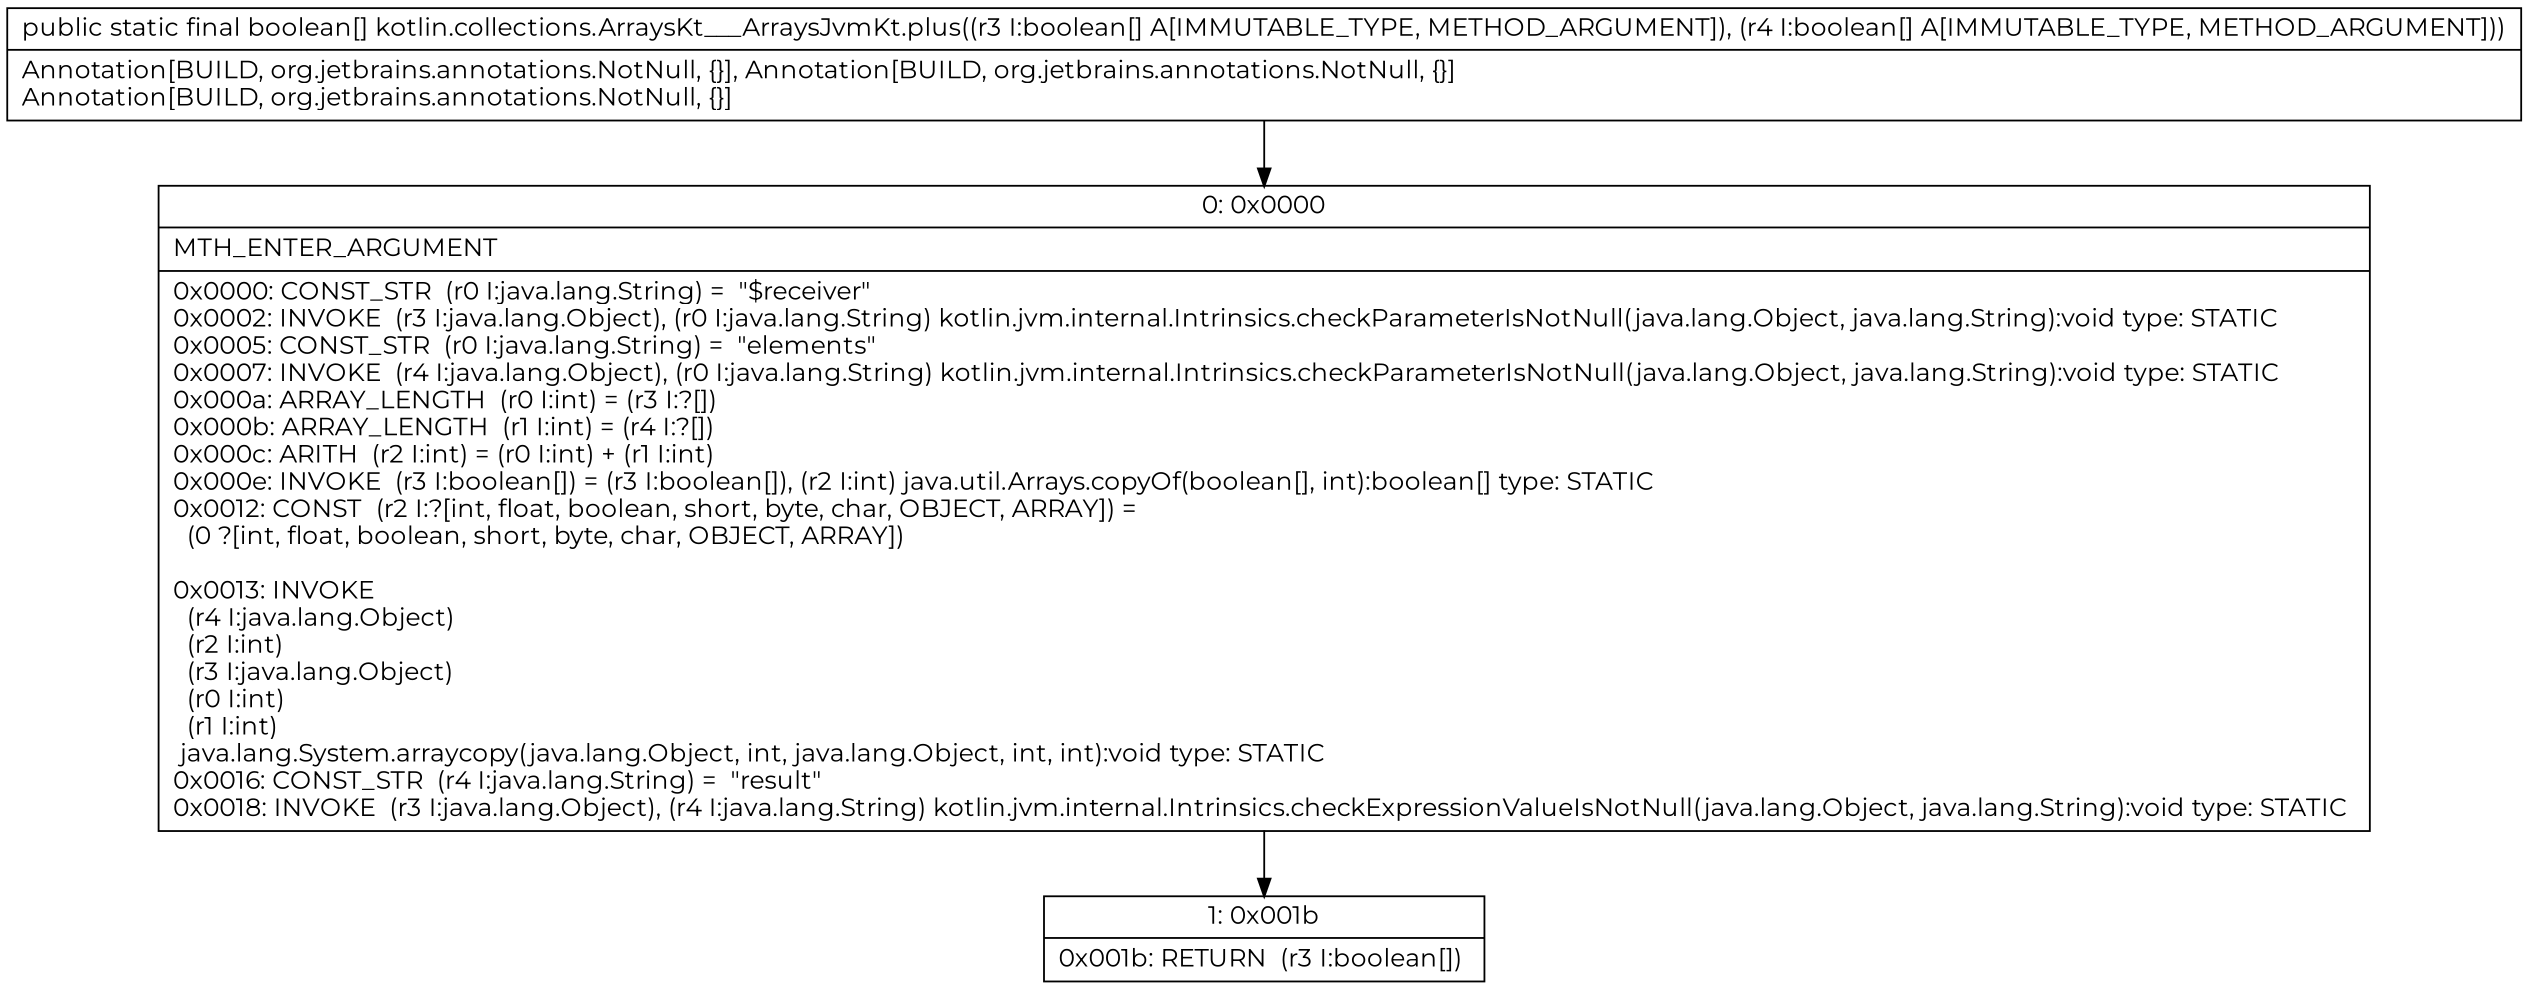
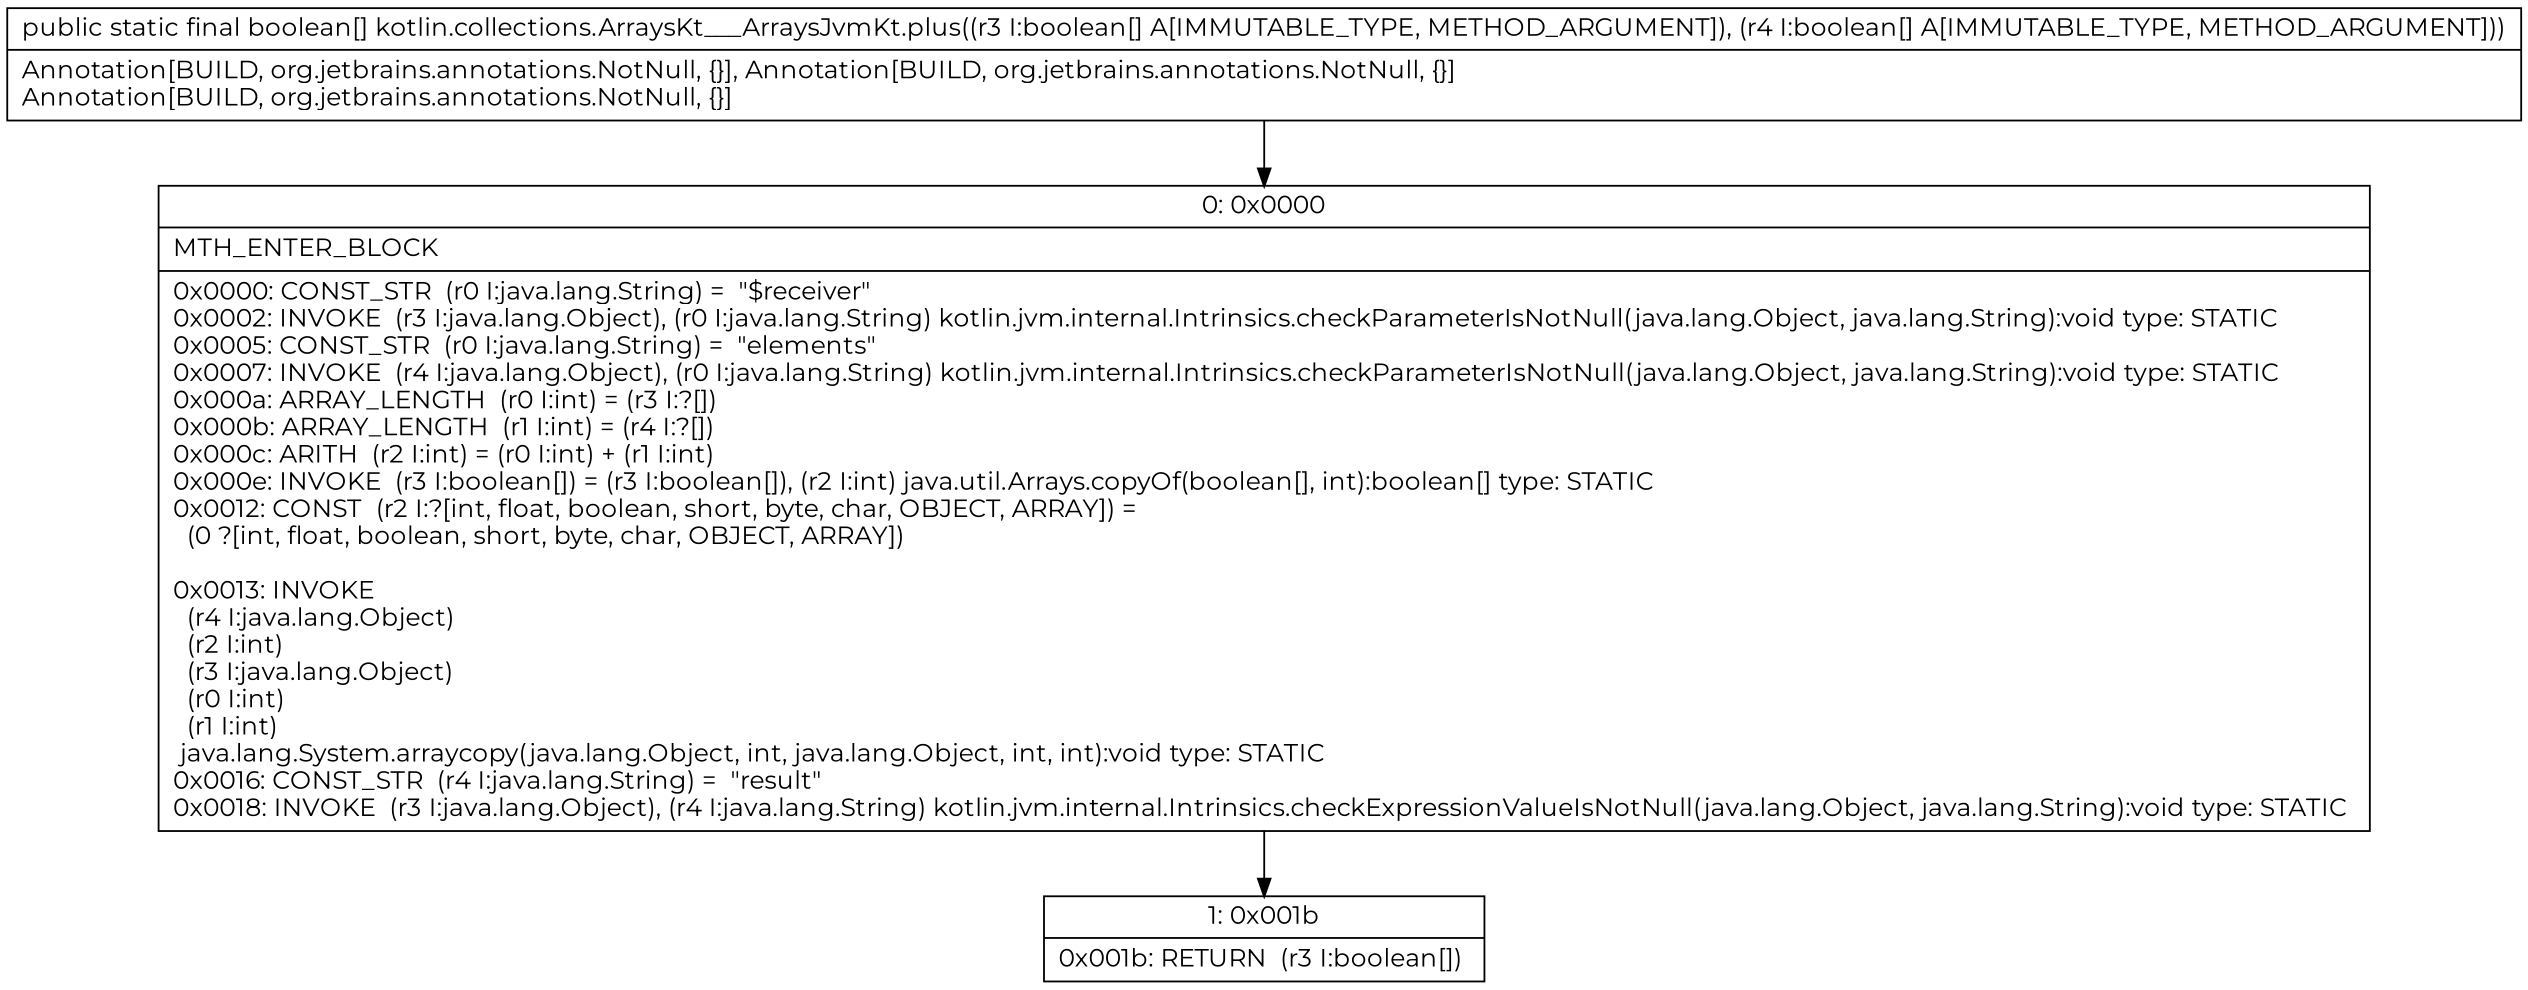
(336, 248) -> (306, 248)
